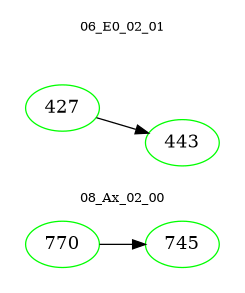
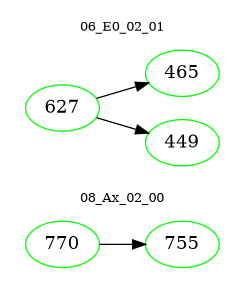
none -> (182, 73)
(63, 108) -> (63, 108)
(182, 143) -> (182, 143)
(182, 244) -> (182, 244)
